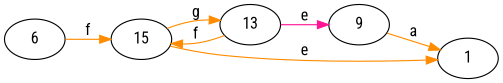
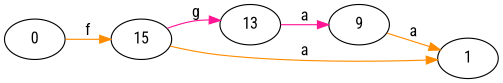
(305, 16) -> (305, 16)
(188, 22) -> (188, 22)
(35, 39) -> (35, 39)
(204, 42) -> none
(305, 51) -> (305, 51)
